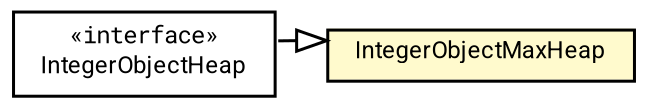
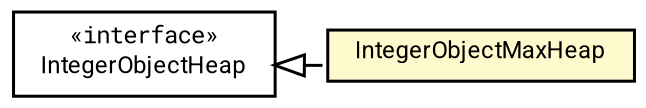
(285, 41) -> (316, 65)
